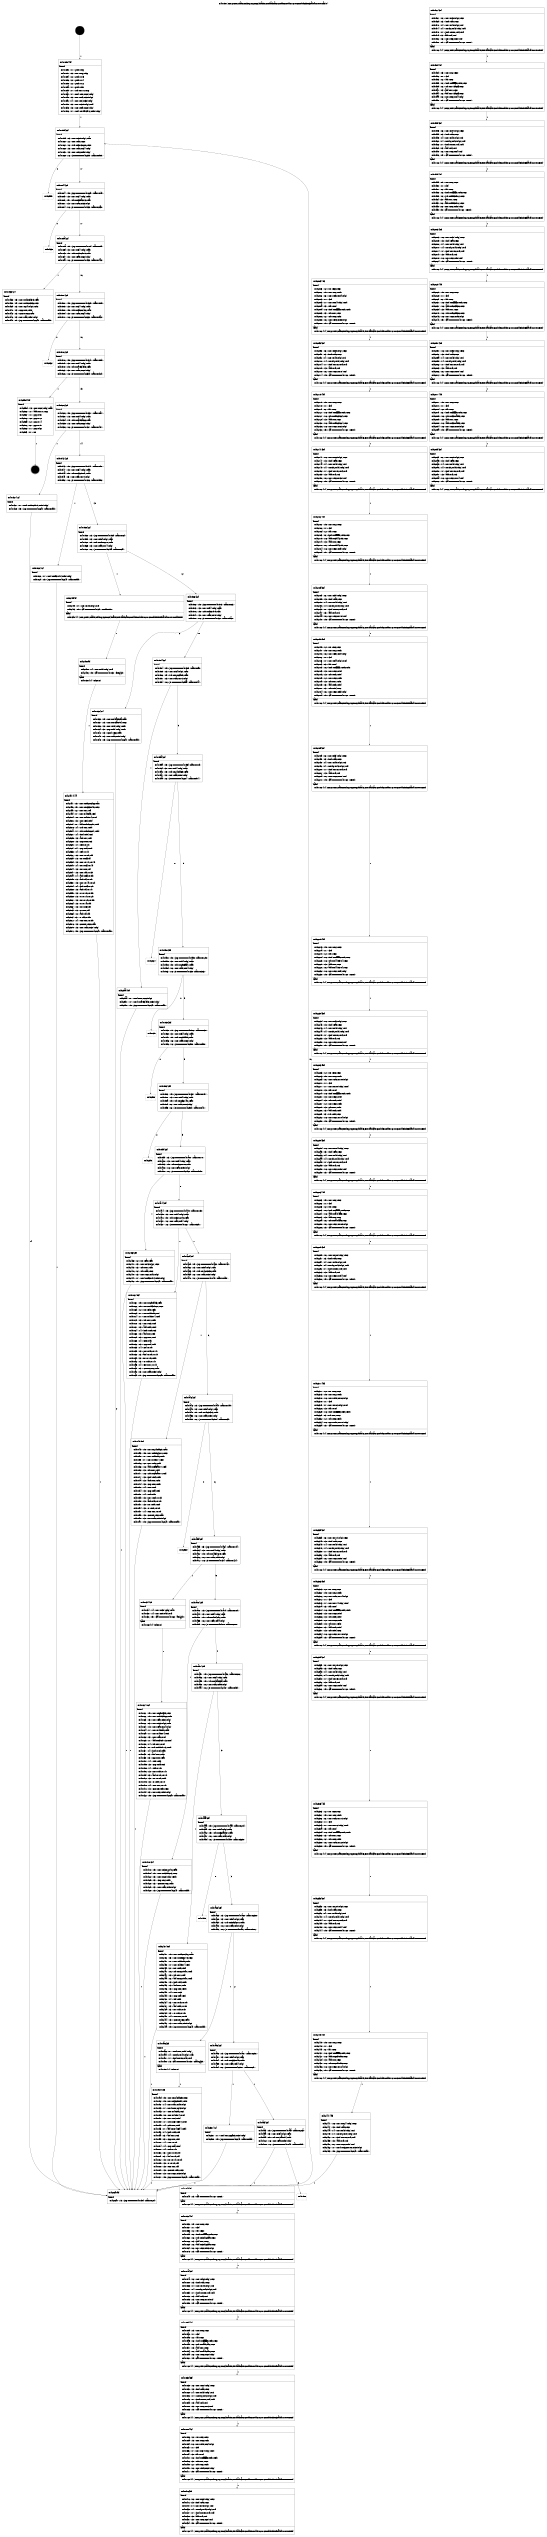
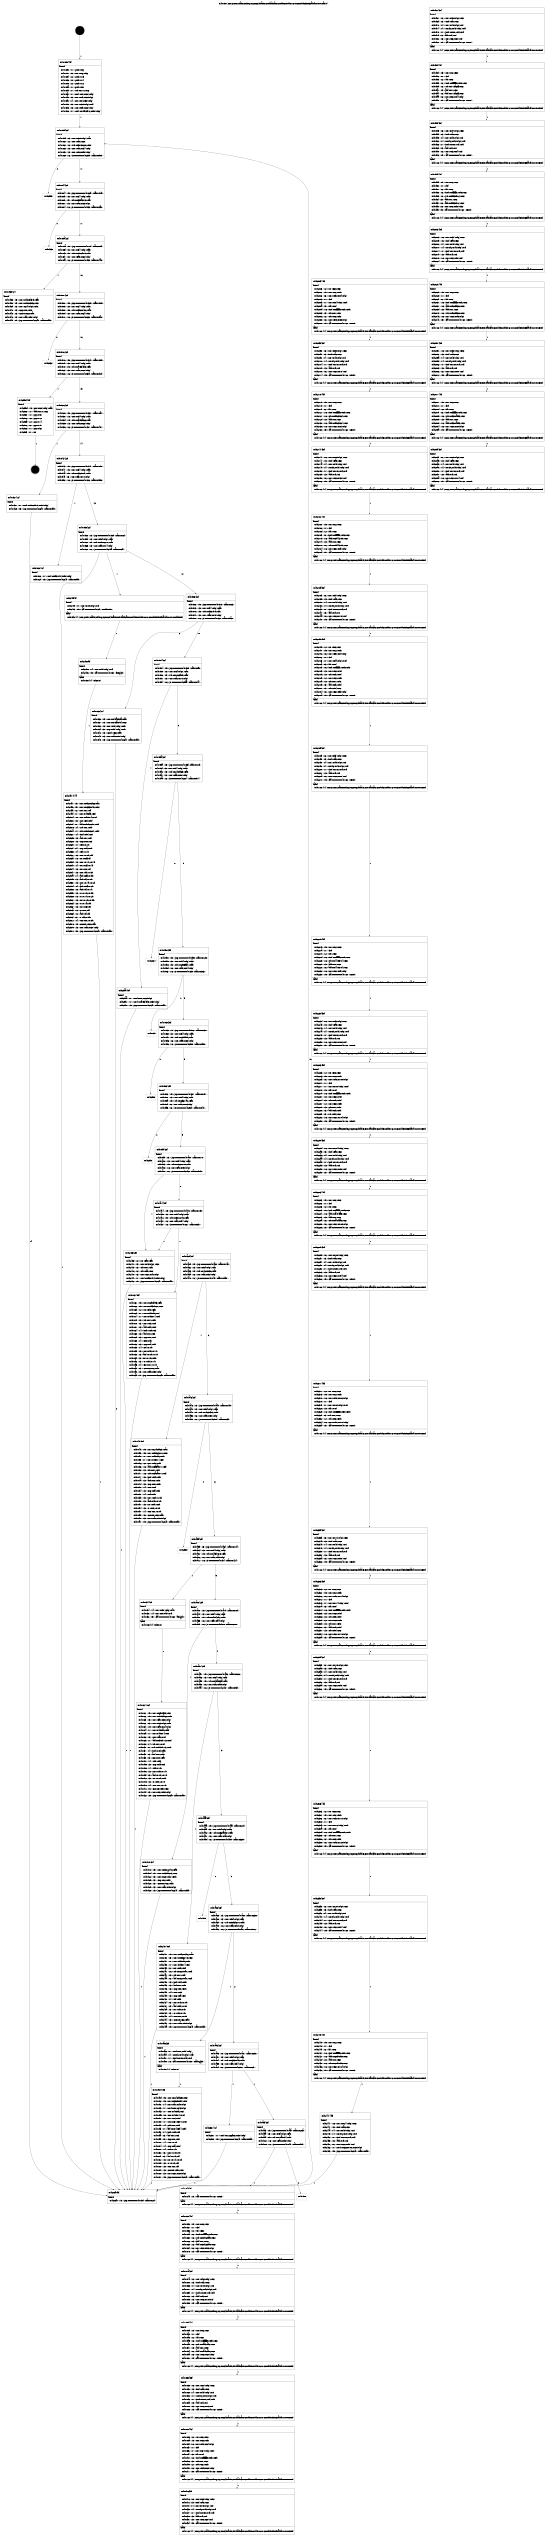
(192, 1240) -> (165, 1238)
(56, 1409) -> (62, 1372)
